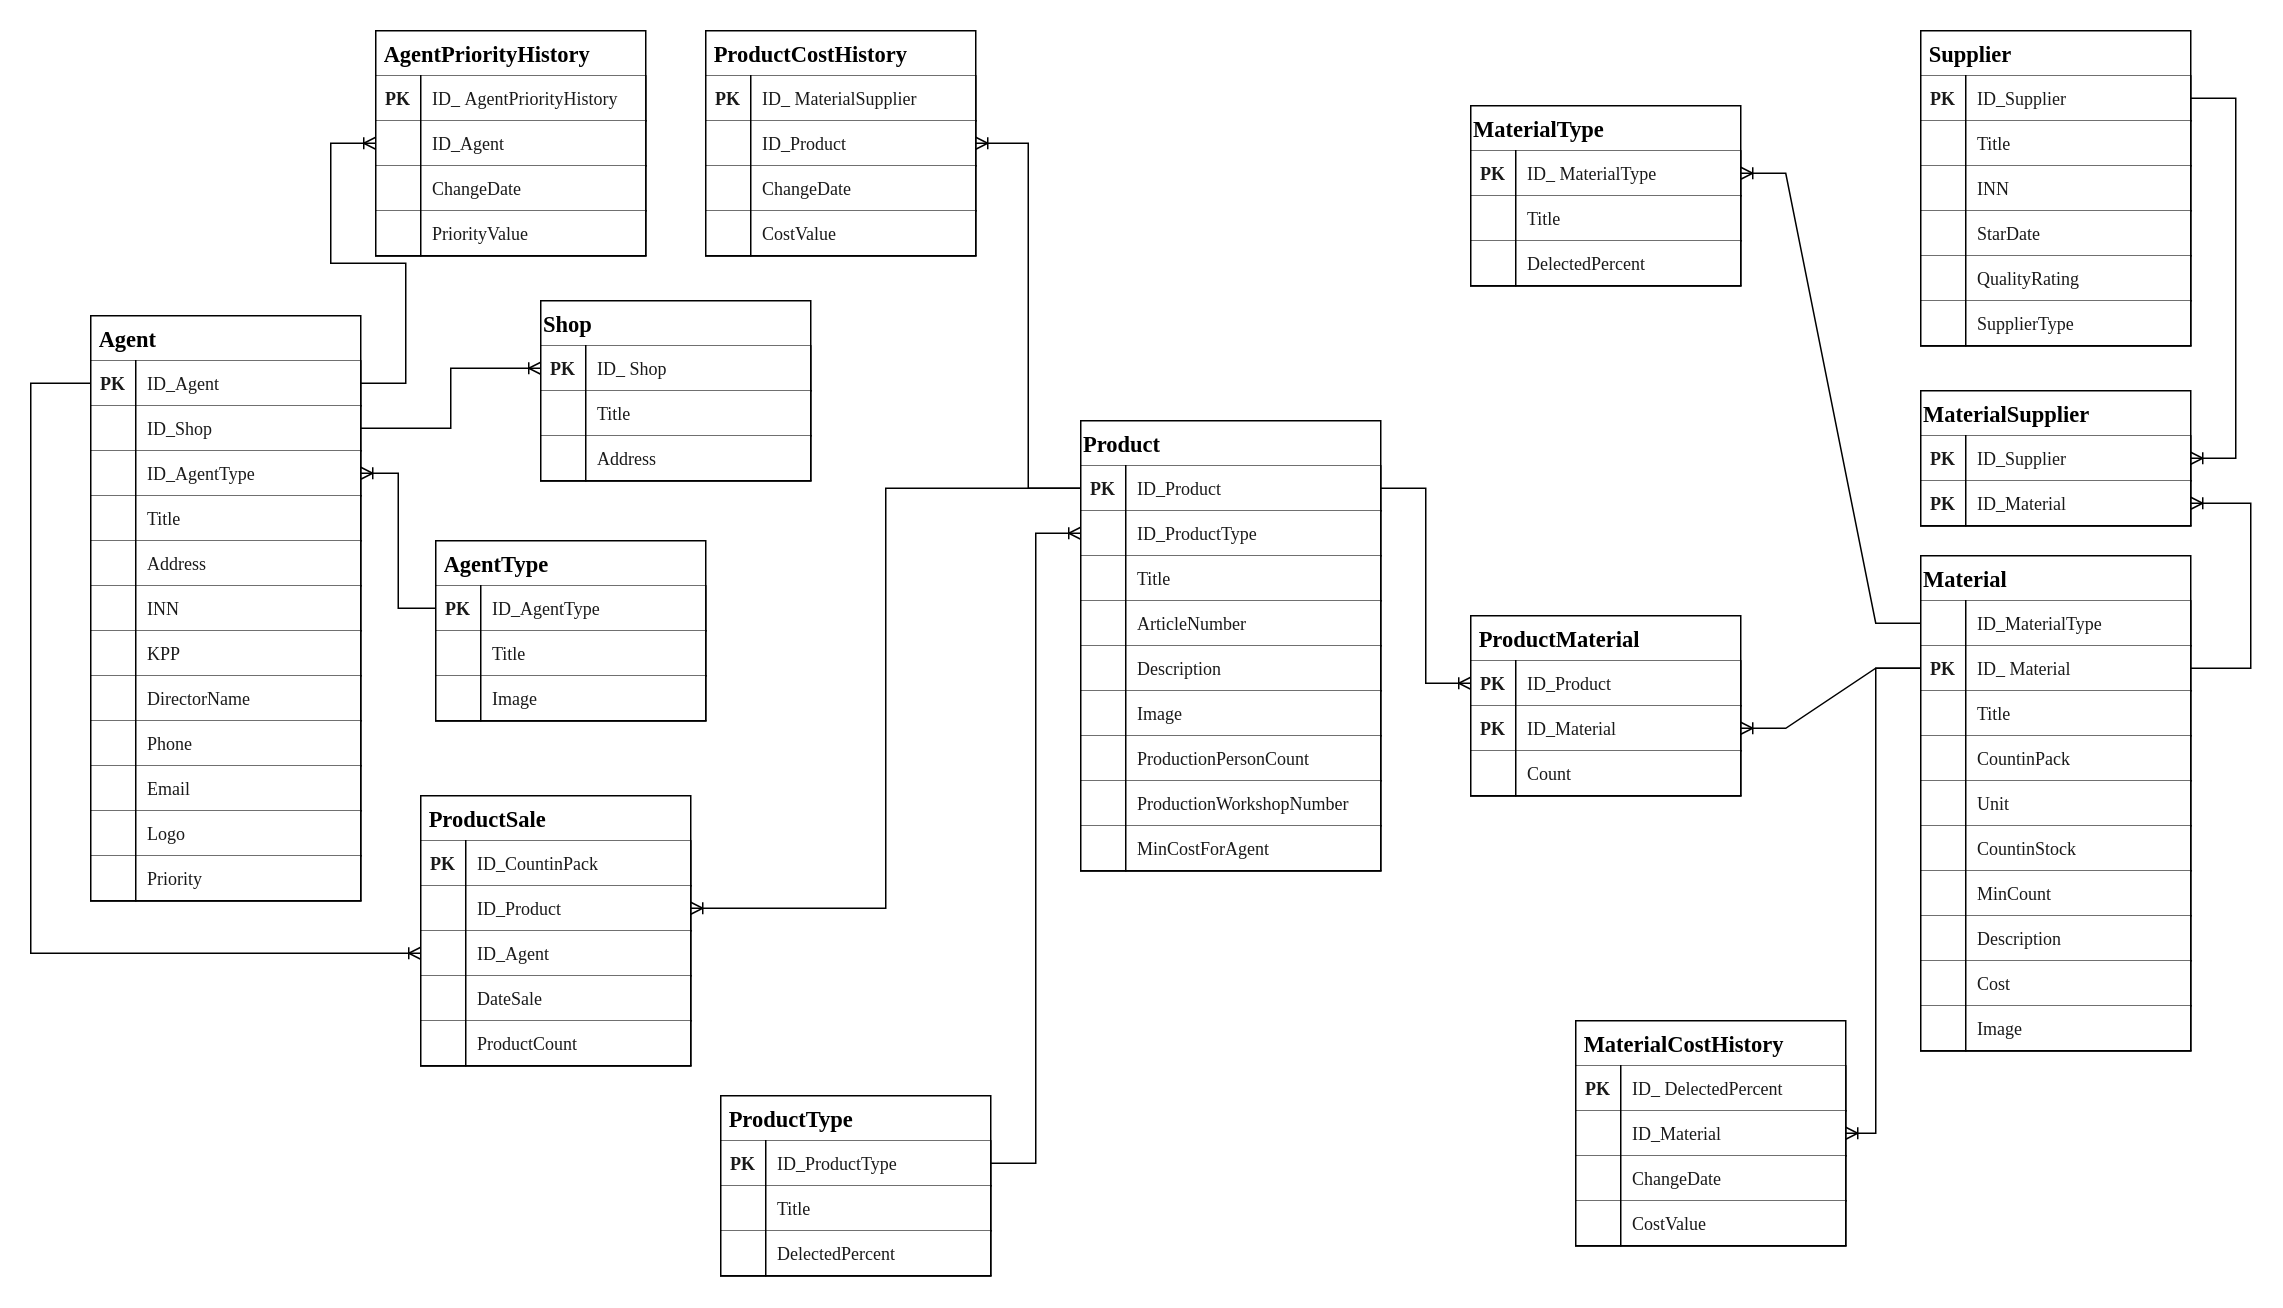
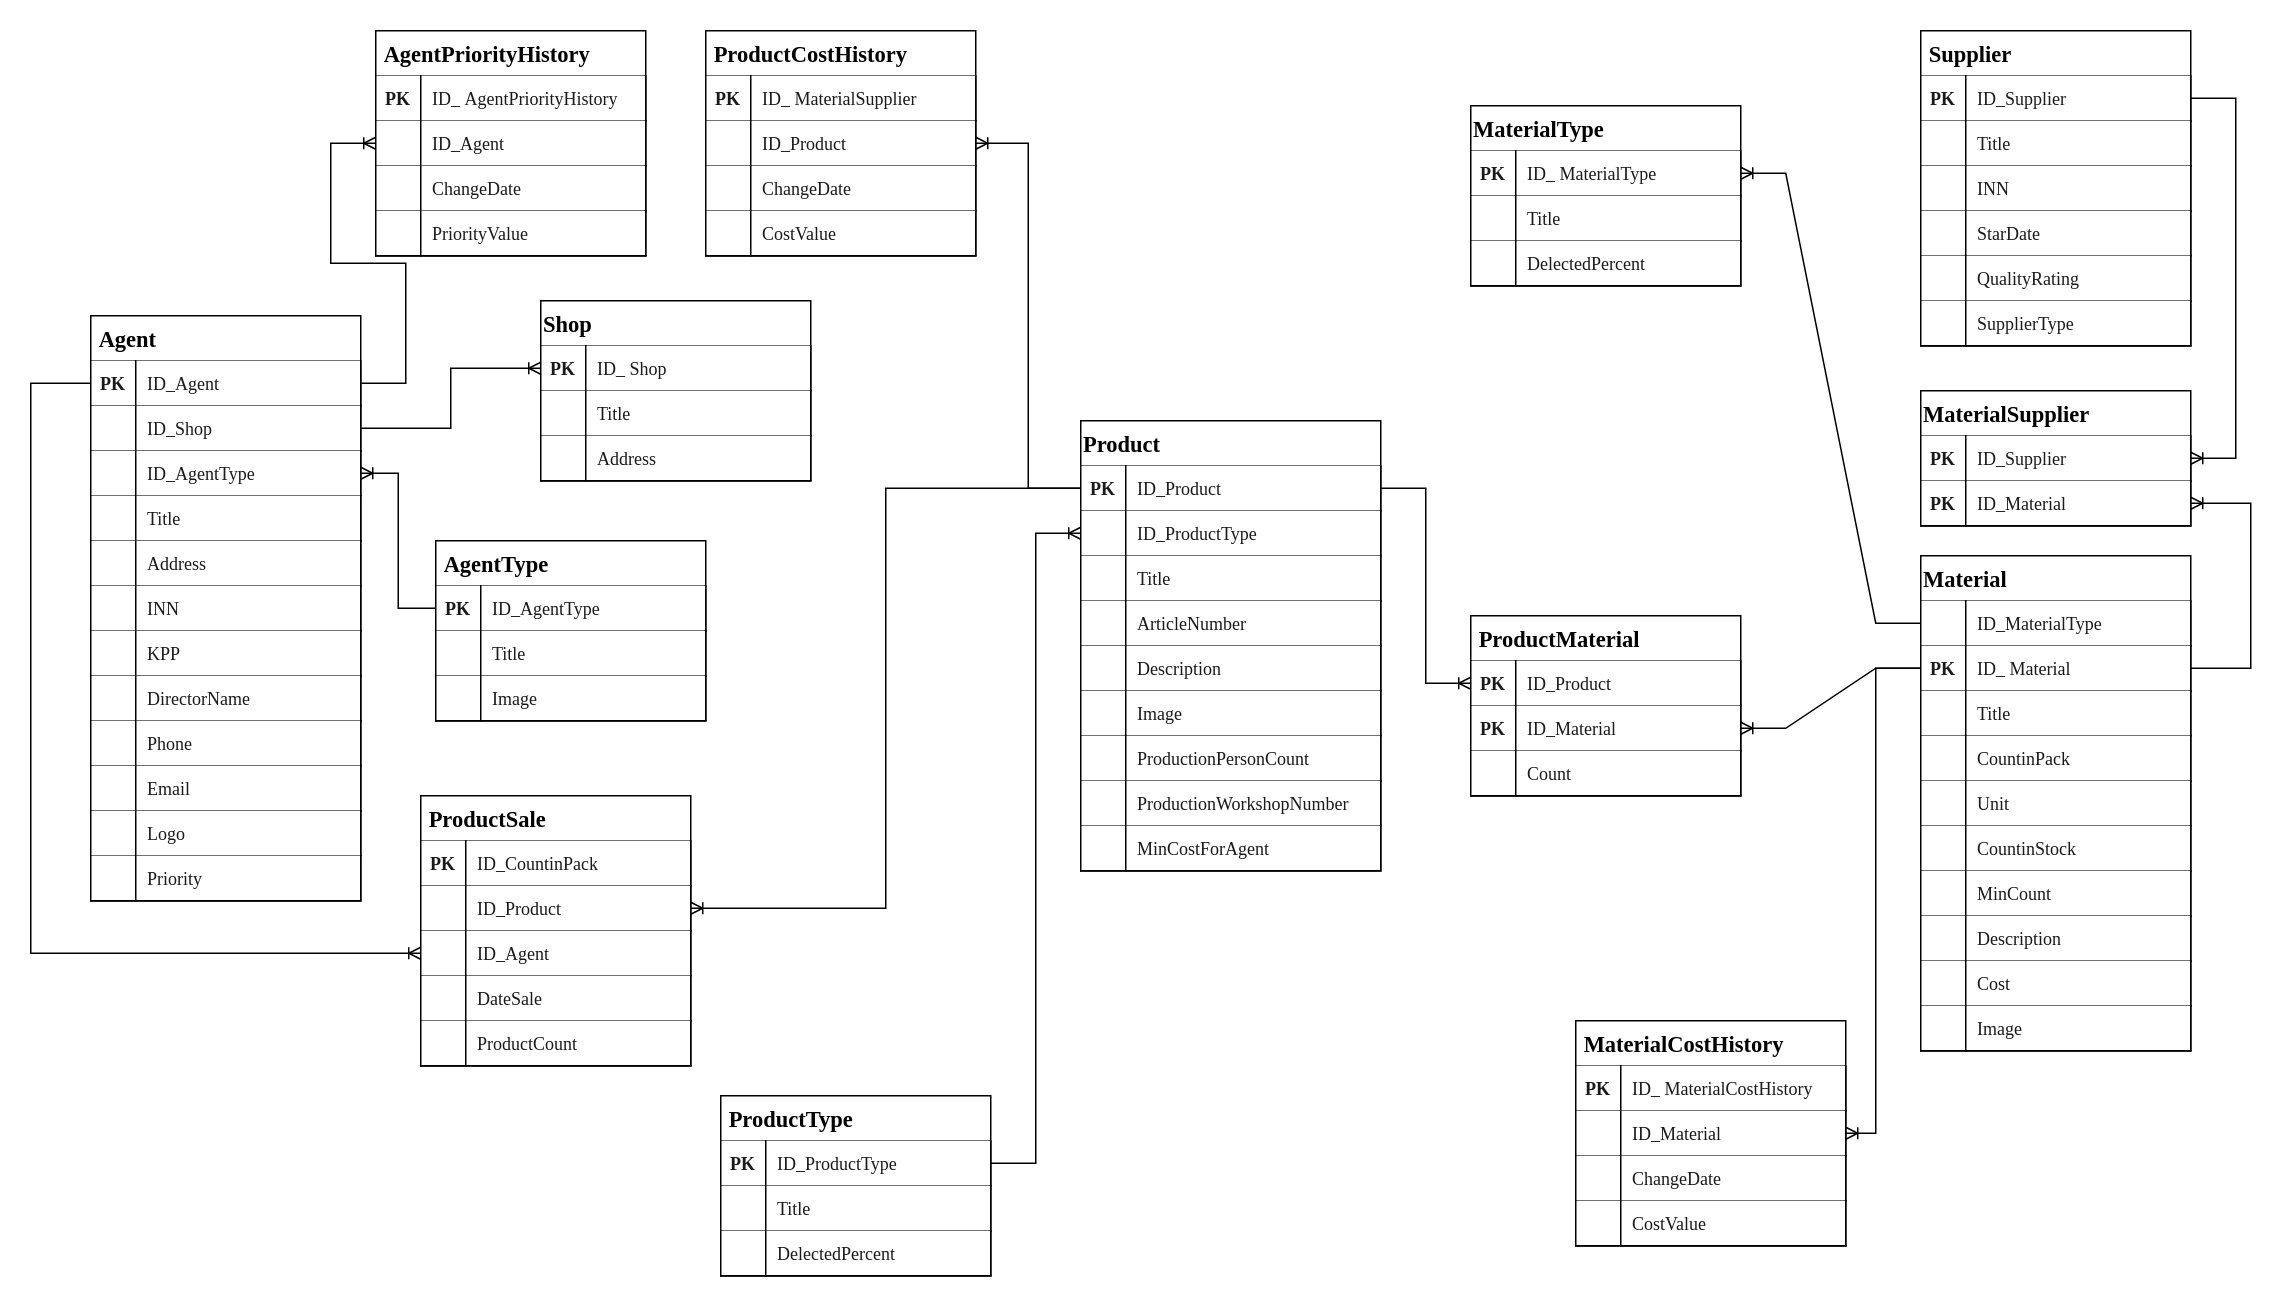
(1723, 1089) -> (1739, 1089)
